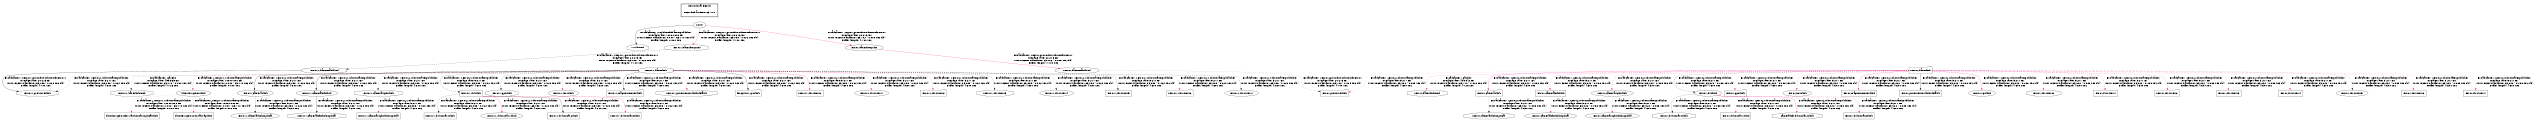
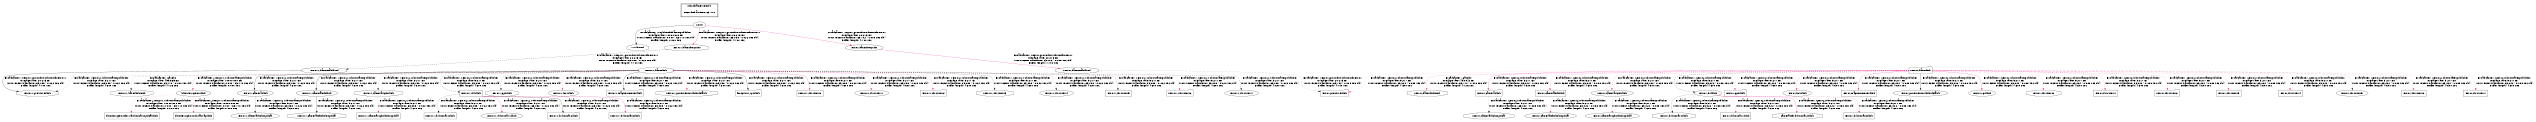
(699, 6) -> (699, 6)
(1921, 93) -> (1921, 93)
